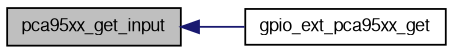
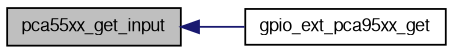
(94, 27) -> (94, 27)
